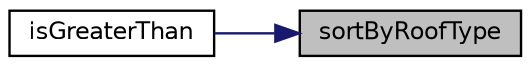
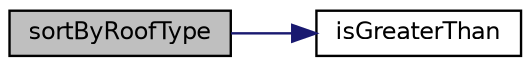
(245, 33) -> (261, 33)
